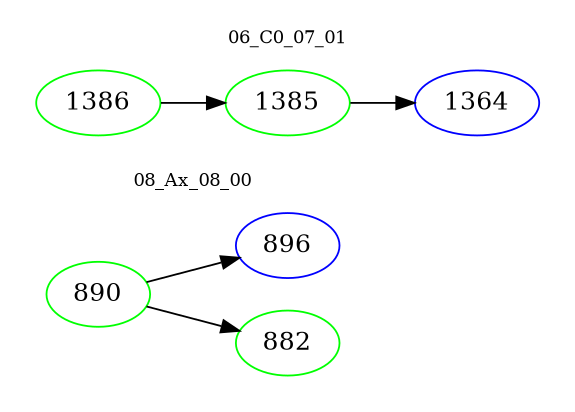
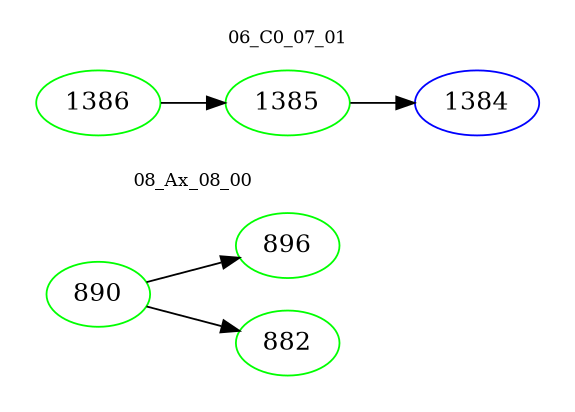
(477, 103) -> (477, 103)
(288, 246) -> (288, 246)
